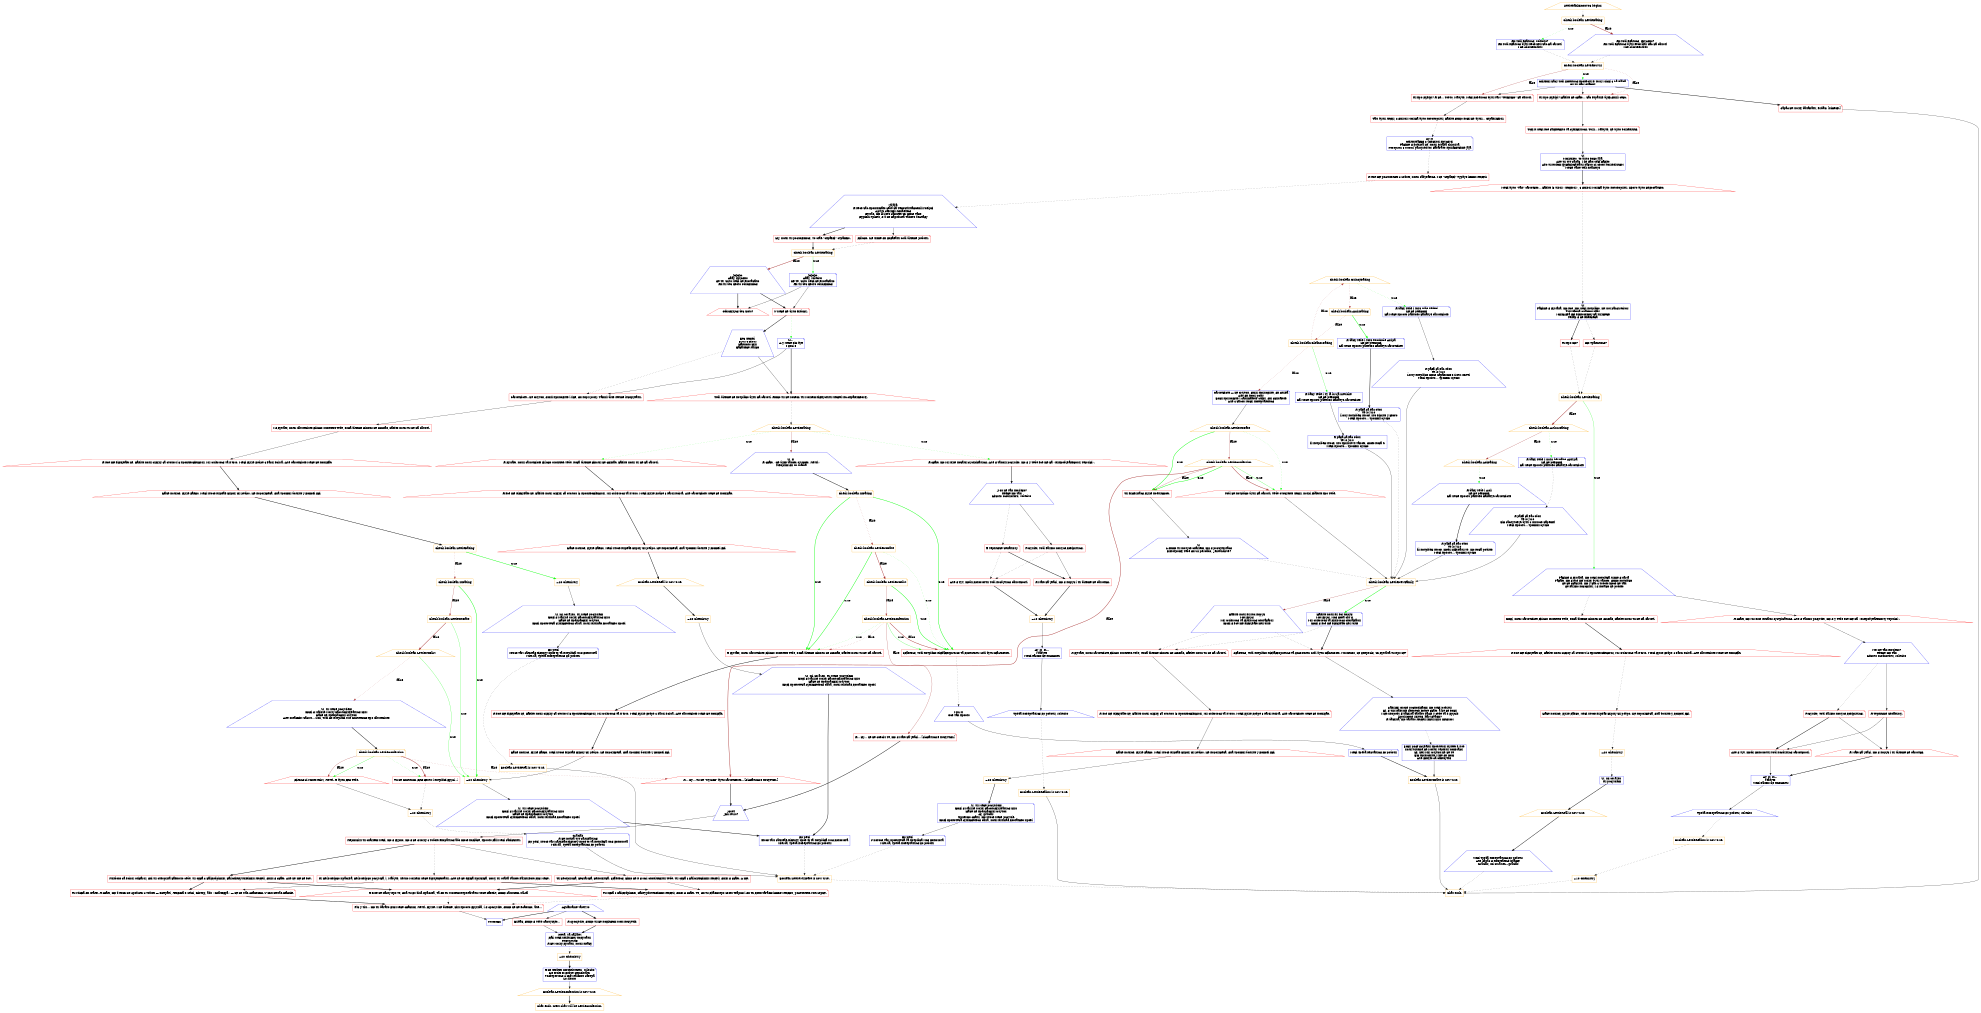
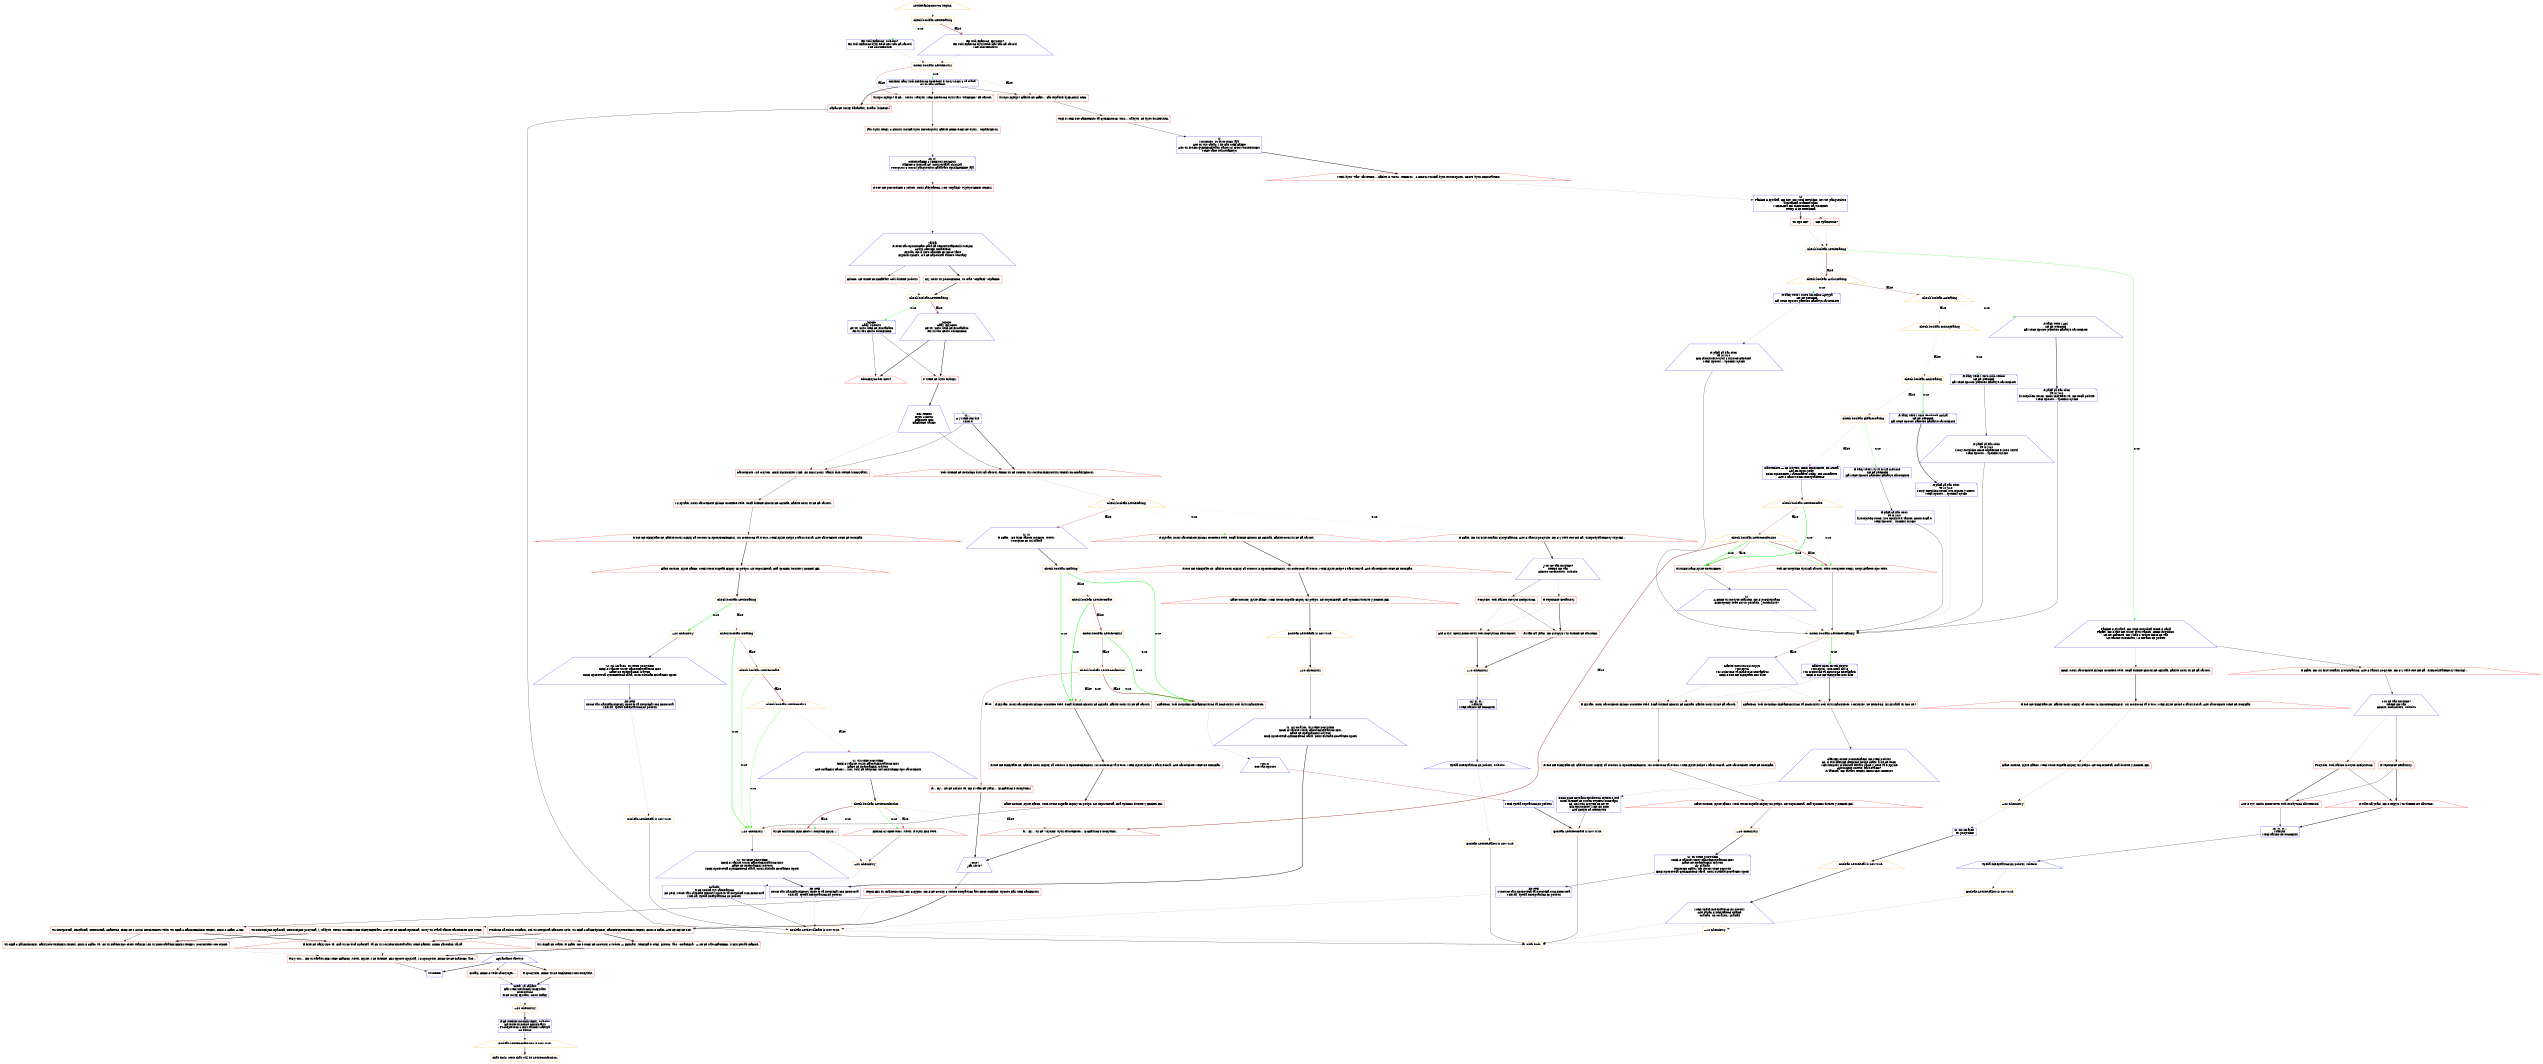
(1319, 308) -> (1940, 312)
(1164, 741) -> (1395, 785)
